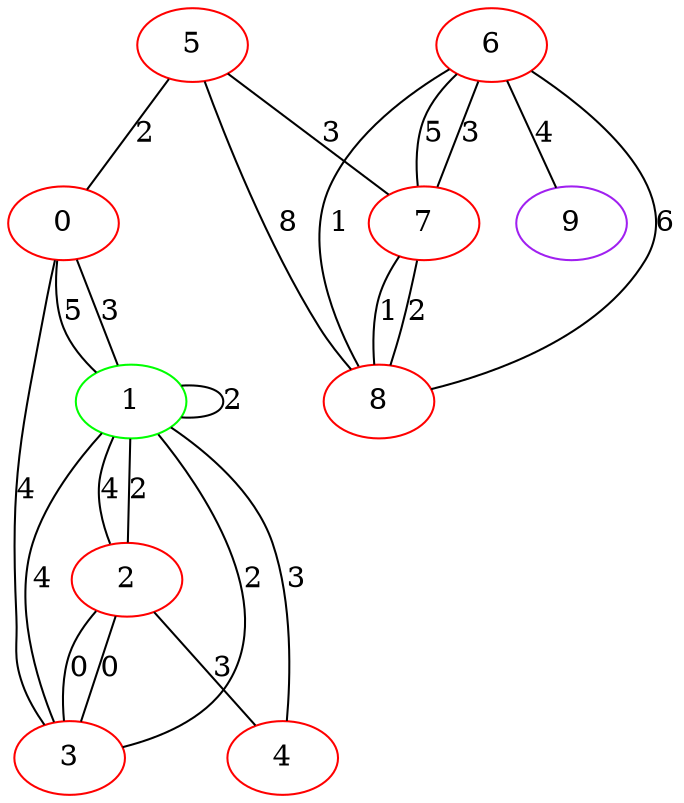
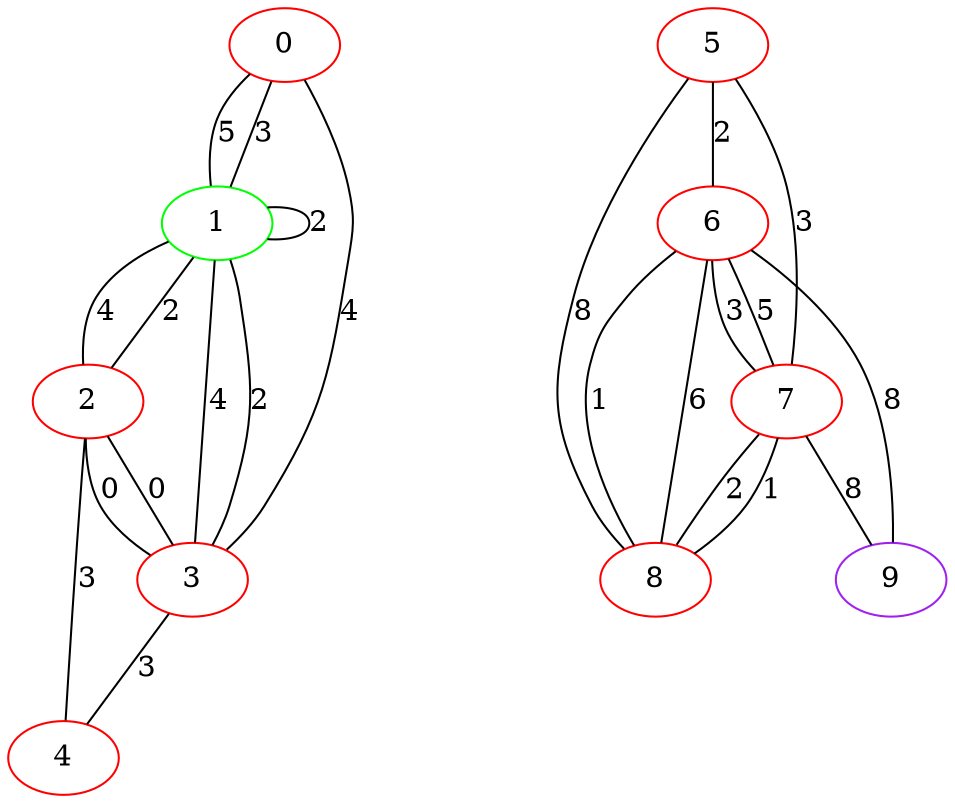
(128, 134) -> (713, 134)
(545, 134) -> (893, 402)
none -> (839, 491)
(276, 554) -> (128, 669)
